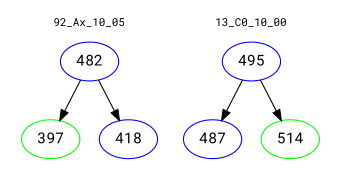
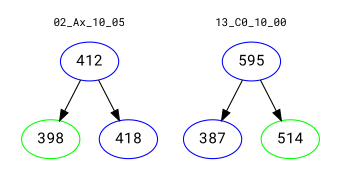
(90, 23) -> (90, 23)
(90, 62) -> (90, 62)
(251, 62) -> (251, 62)
(51, 139) -> (51, 139)
(213, 139) -> (213, 139)
